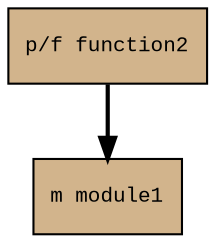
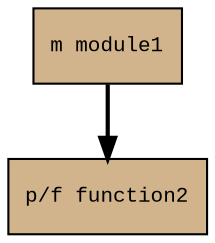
(108, 111) -> (108, 111)
